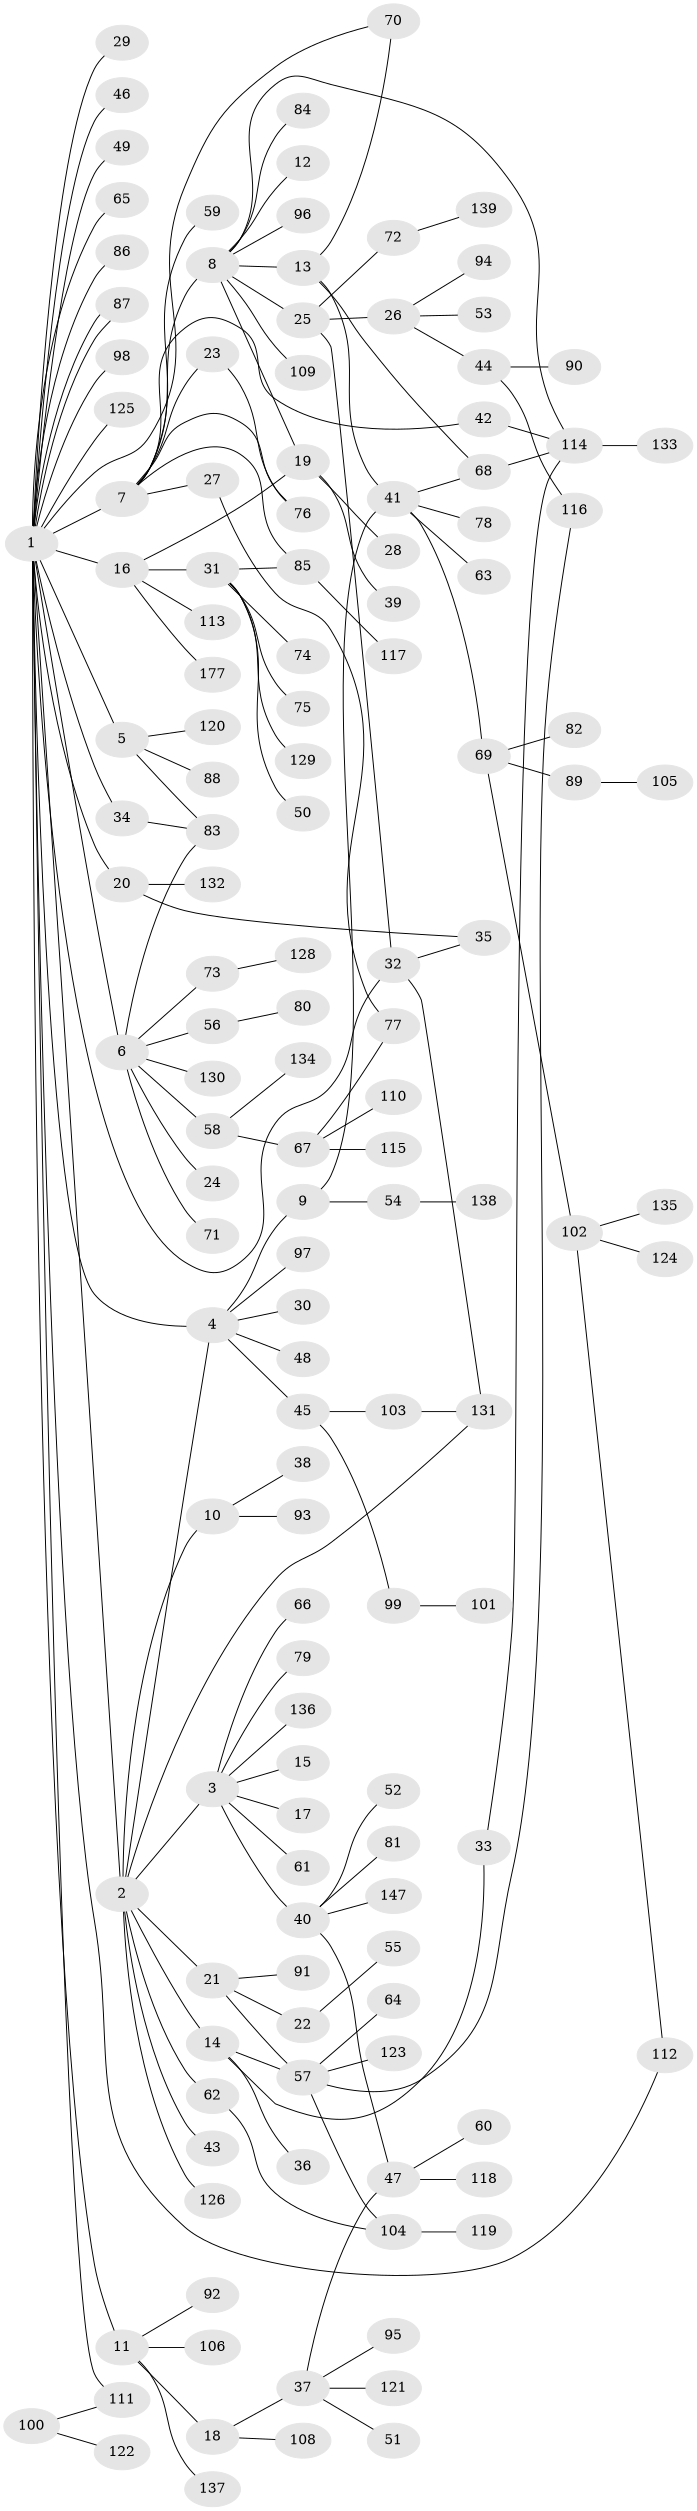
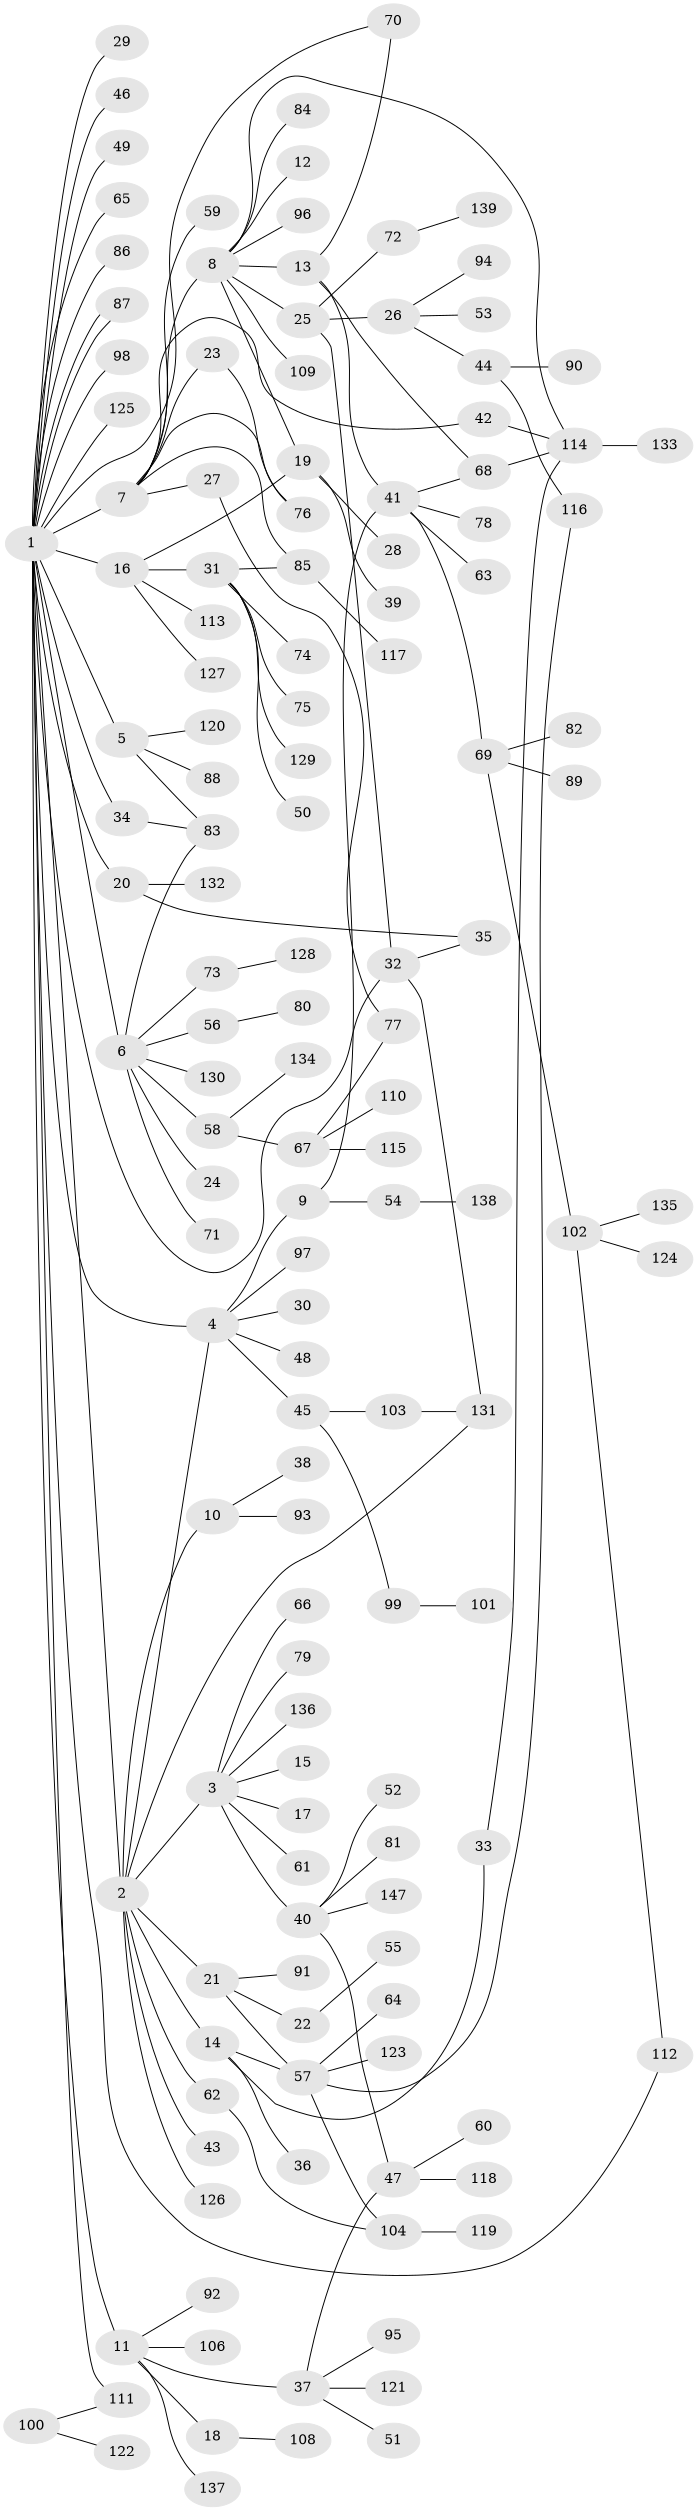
(213, 675) -> (213, 675)
(665, 782) -> none
(258, 2412) -> (208, 2379)
